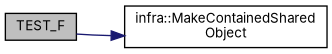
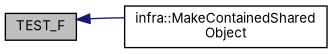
(94, 35) -> (107, 18)
